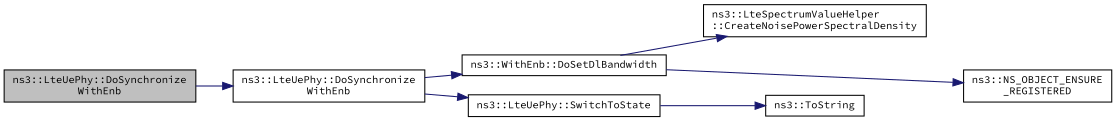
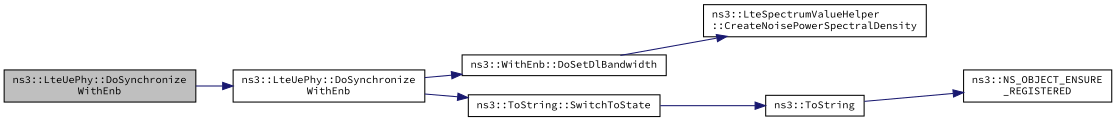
(810, 76) -> (909, 97)
(564, 106) -> (564, 106)
